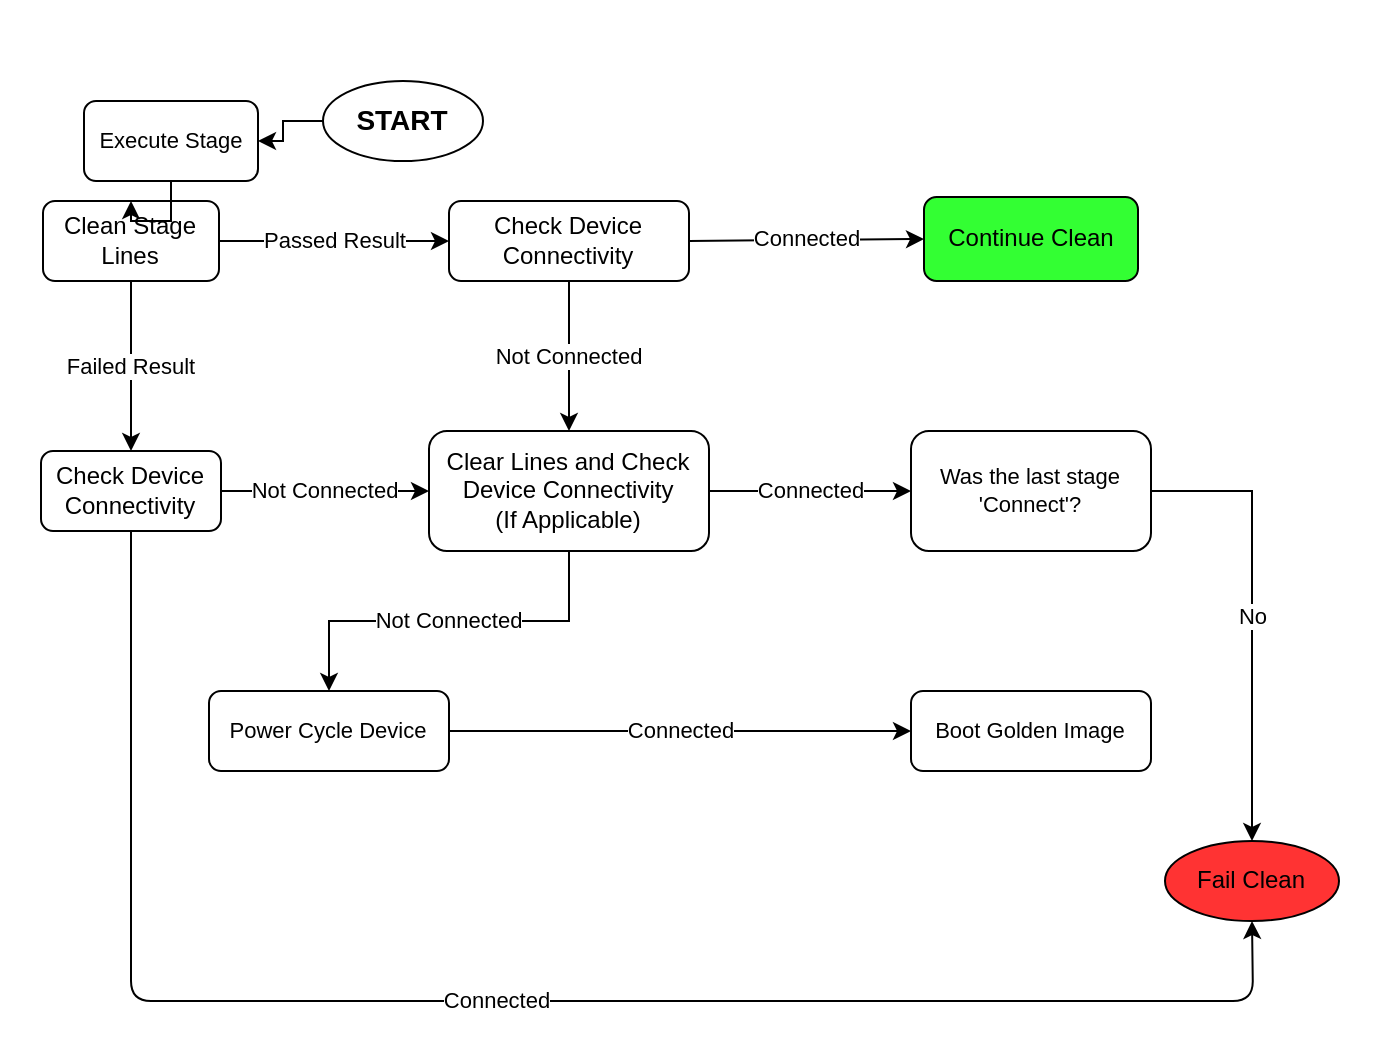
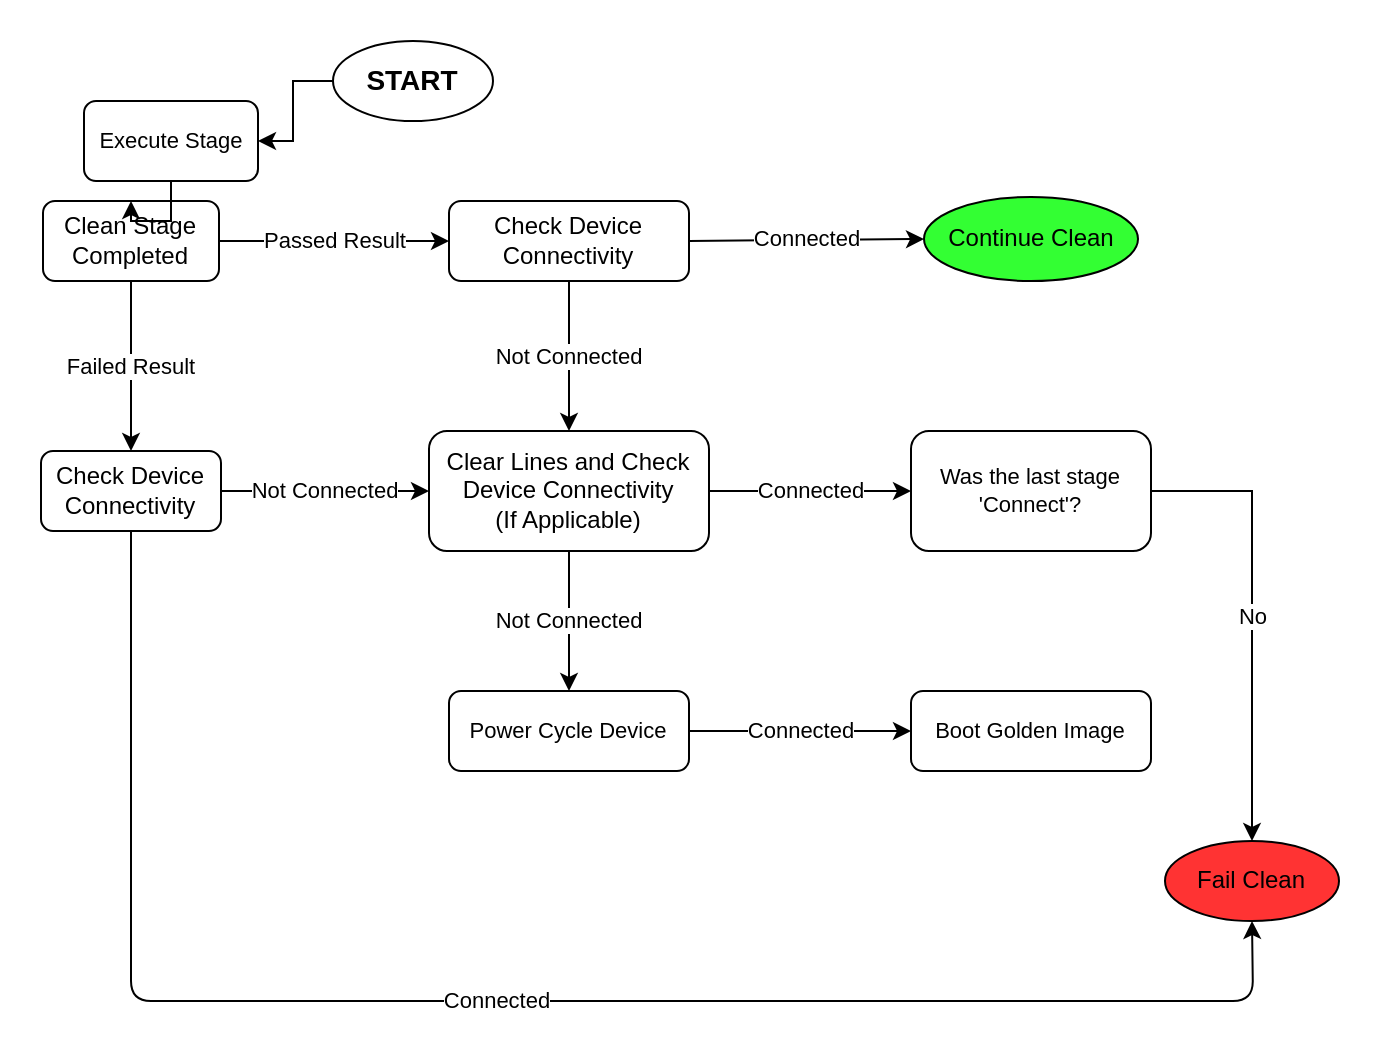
(403, 121) -> (413, 81)
(1031, 239) -> (1031, 239)
(131, 241) -> (131, 241)
(329, 731) -> (569, 731)
